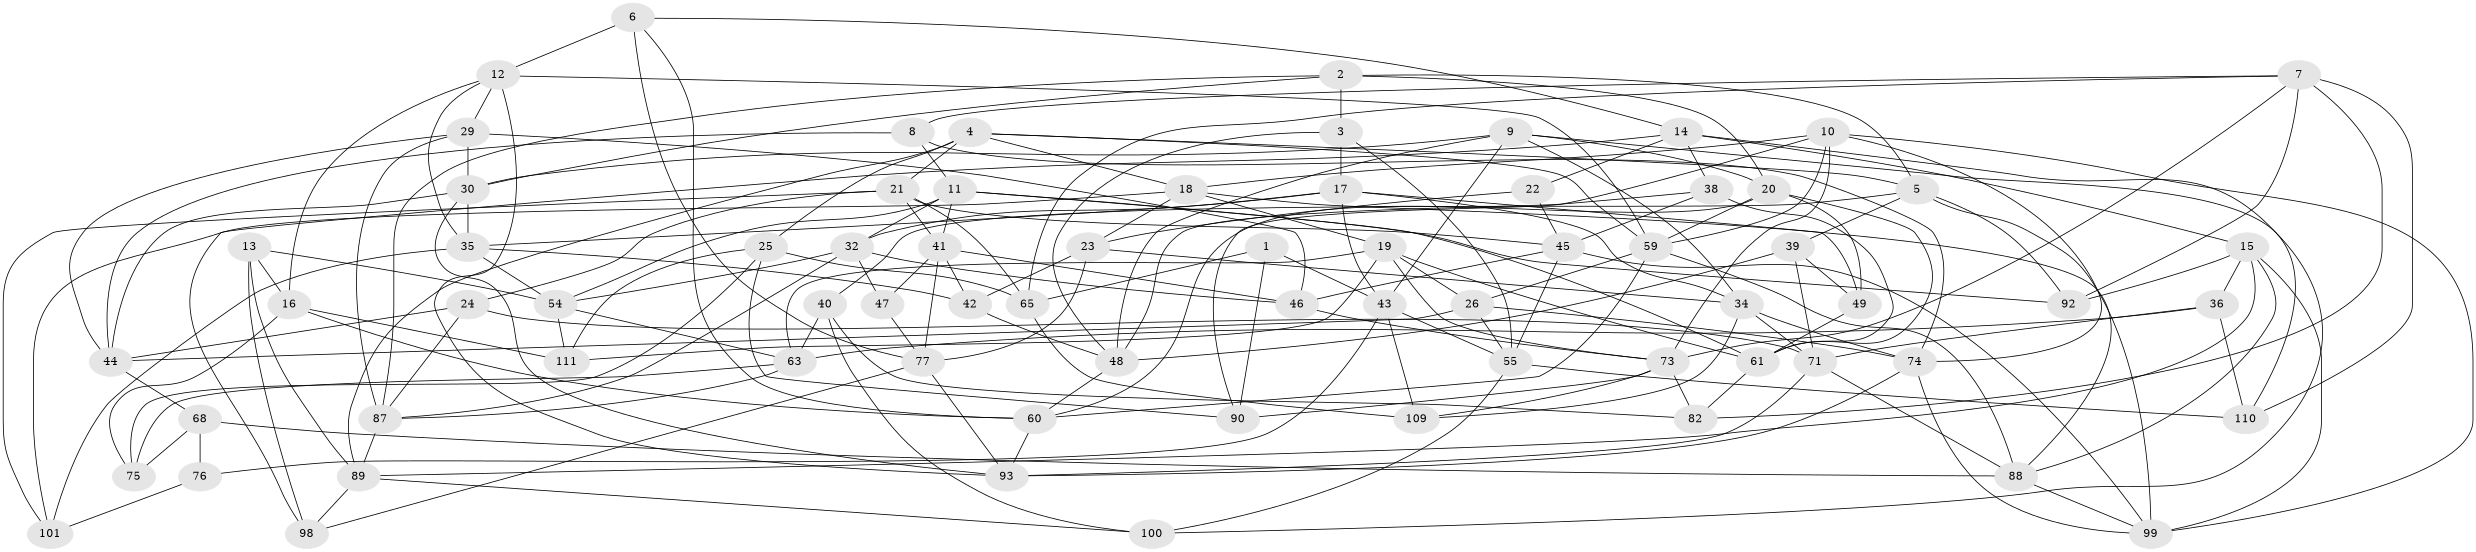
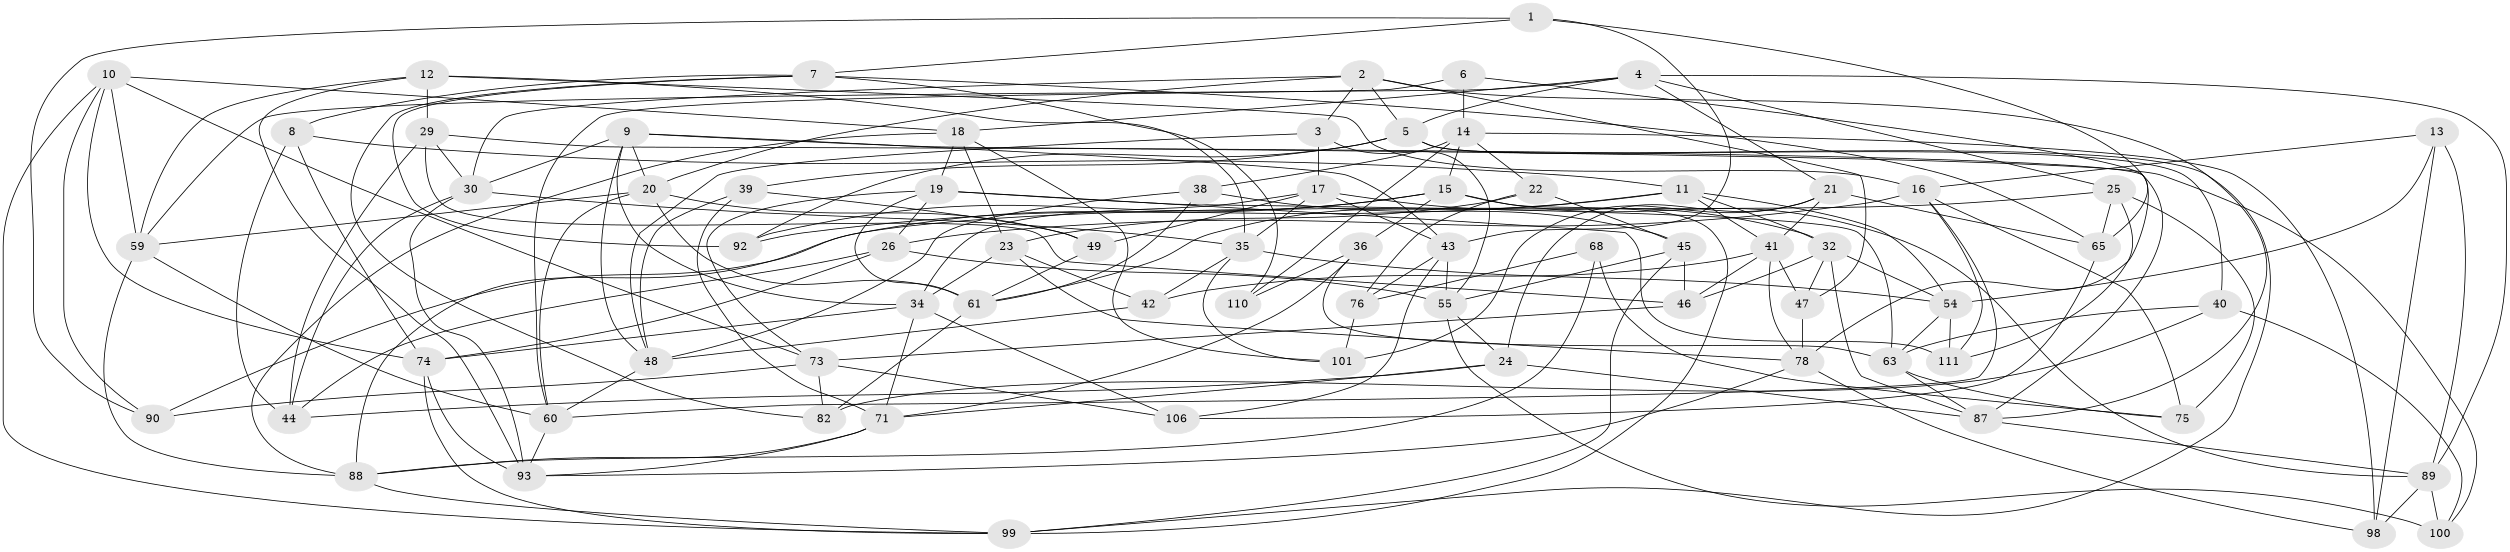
(566, 46) -> none
none -> (1706, 143)
(1227, 227) -> none
none -> (1412, 240)
(2006, 266) -> (1173, 46)
(1569, 274) -> (1380, 223)
(923, 362) -> (1803, 362)
(155, 391) -> none
(1894, 396) -> (1476, 333)
(1417, 419) -> (1177, 419)
